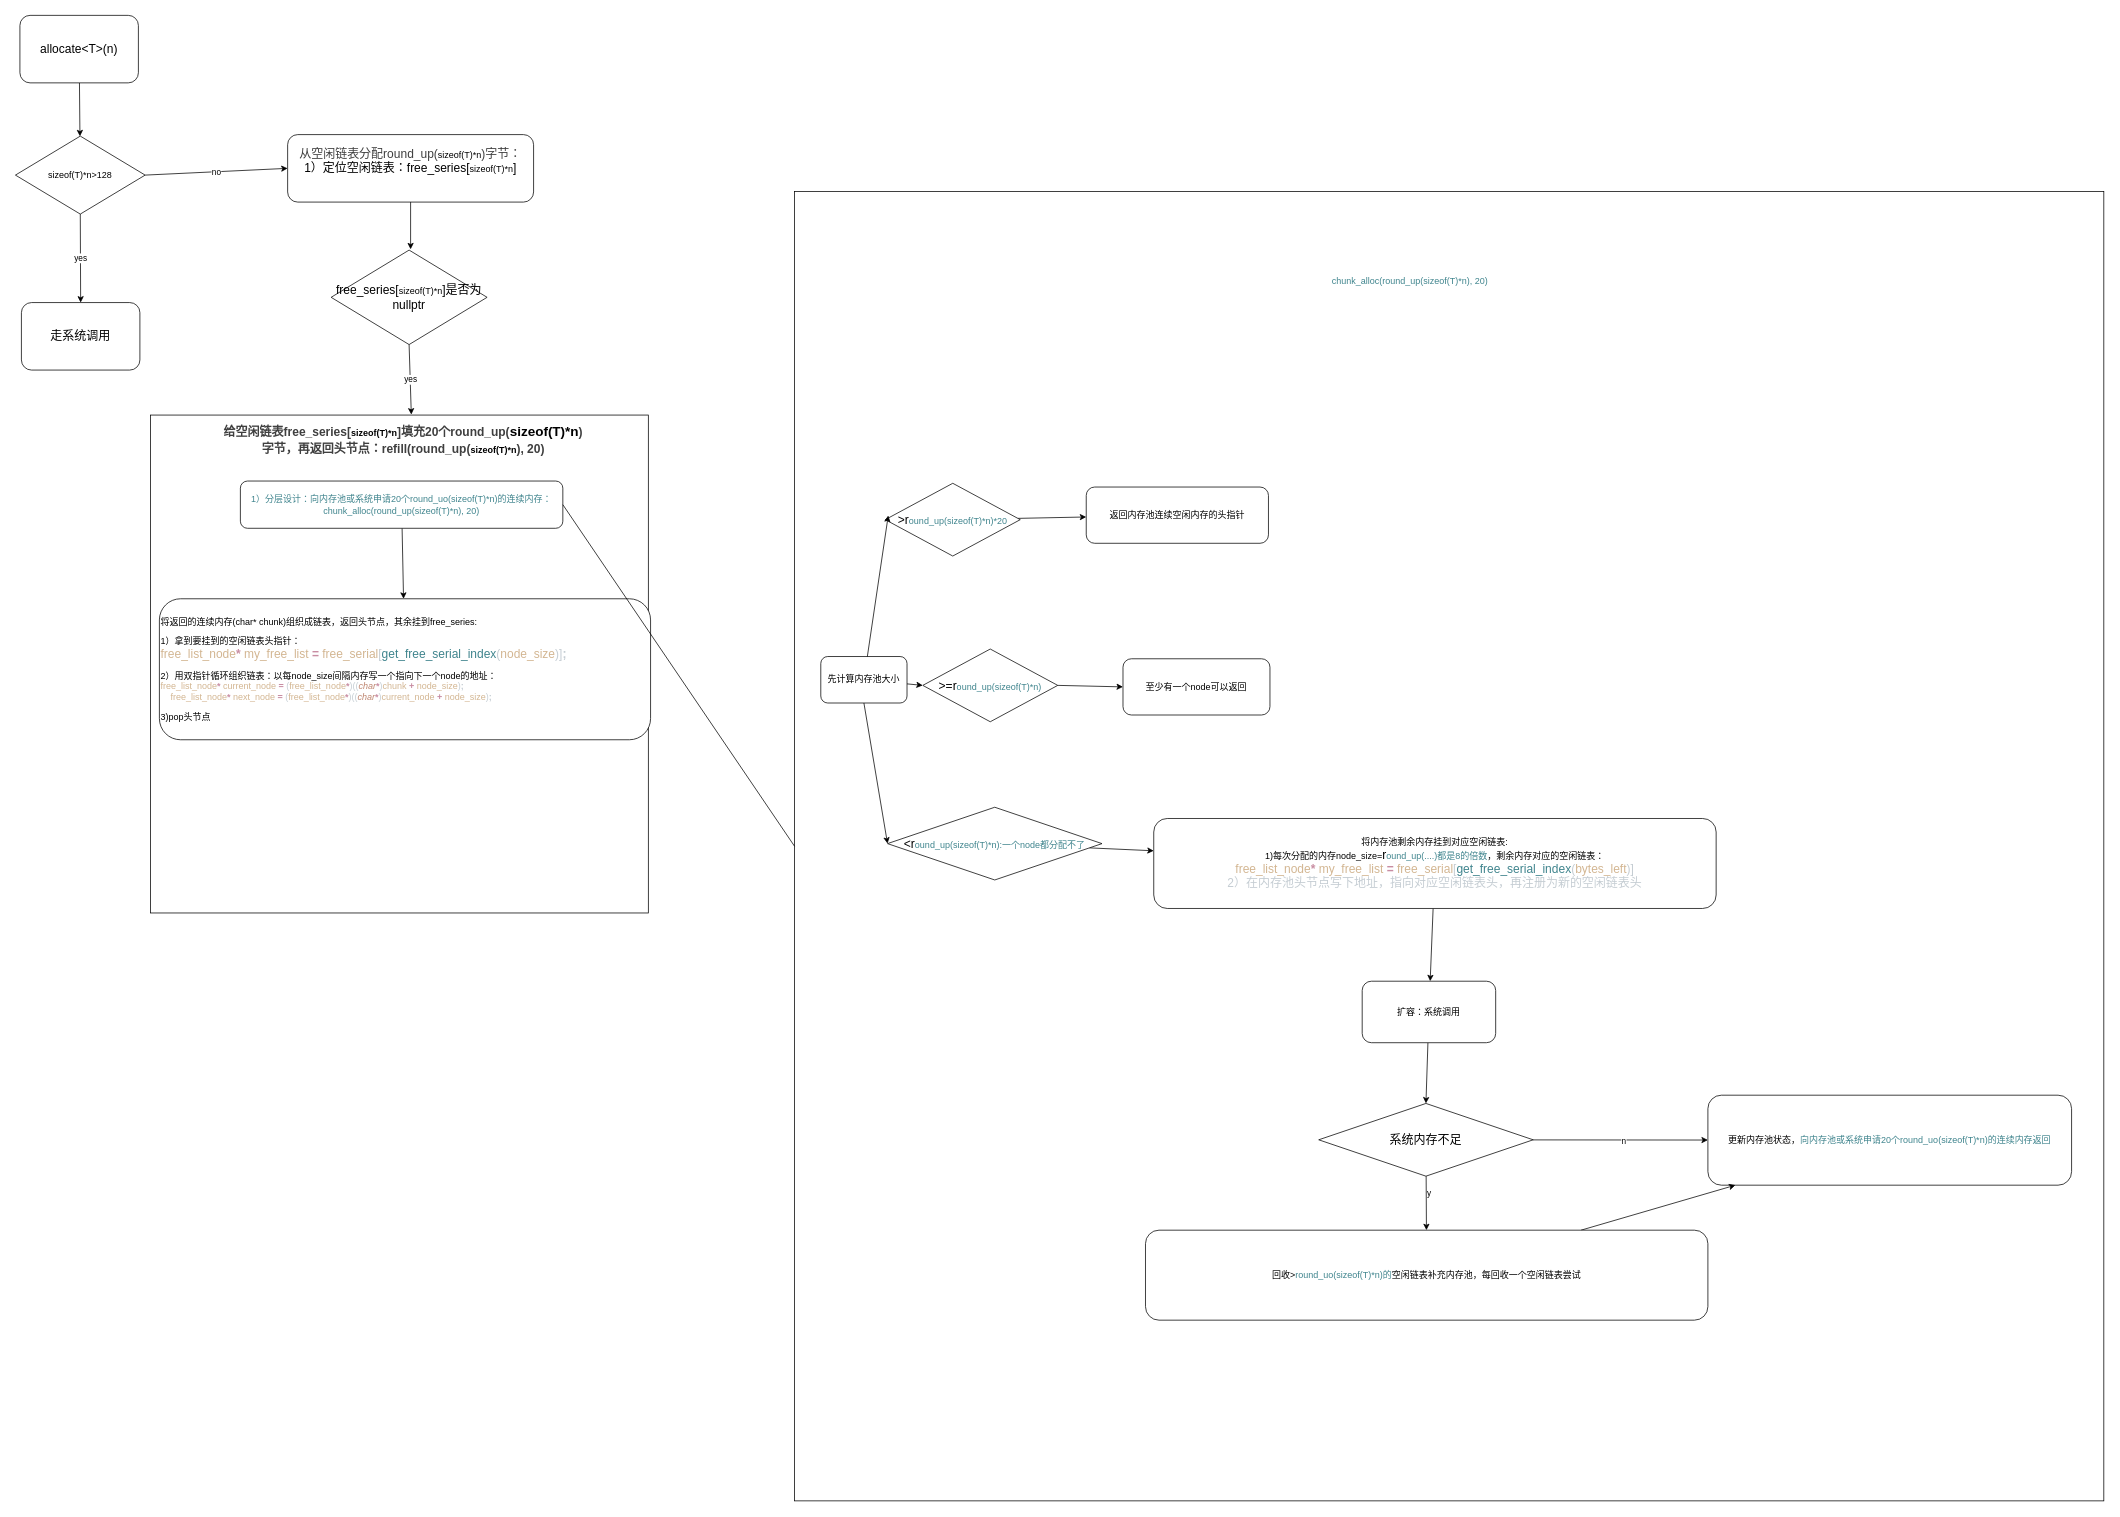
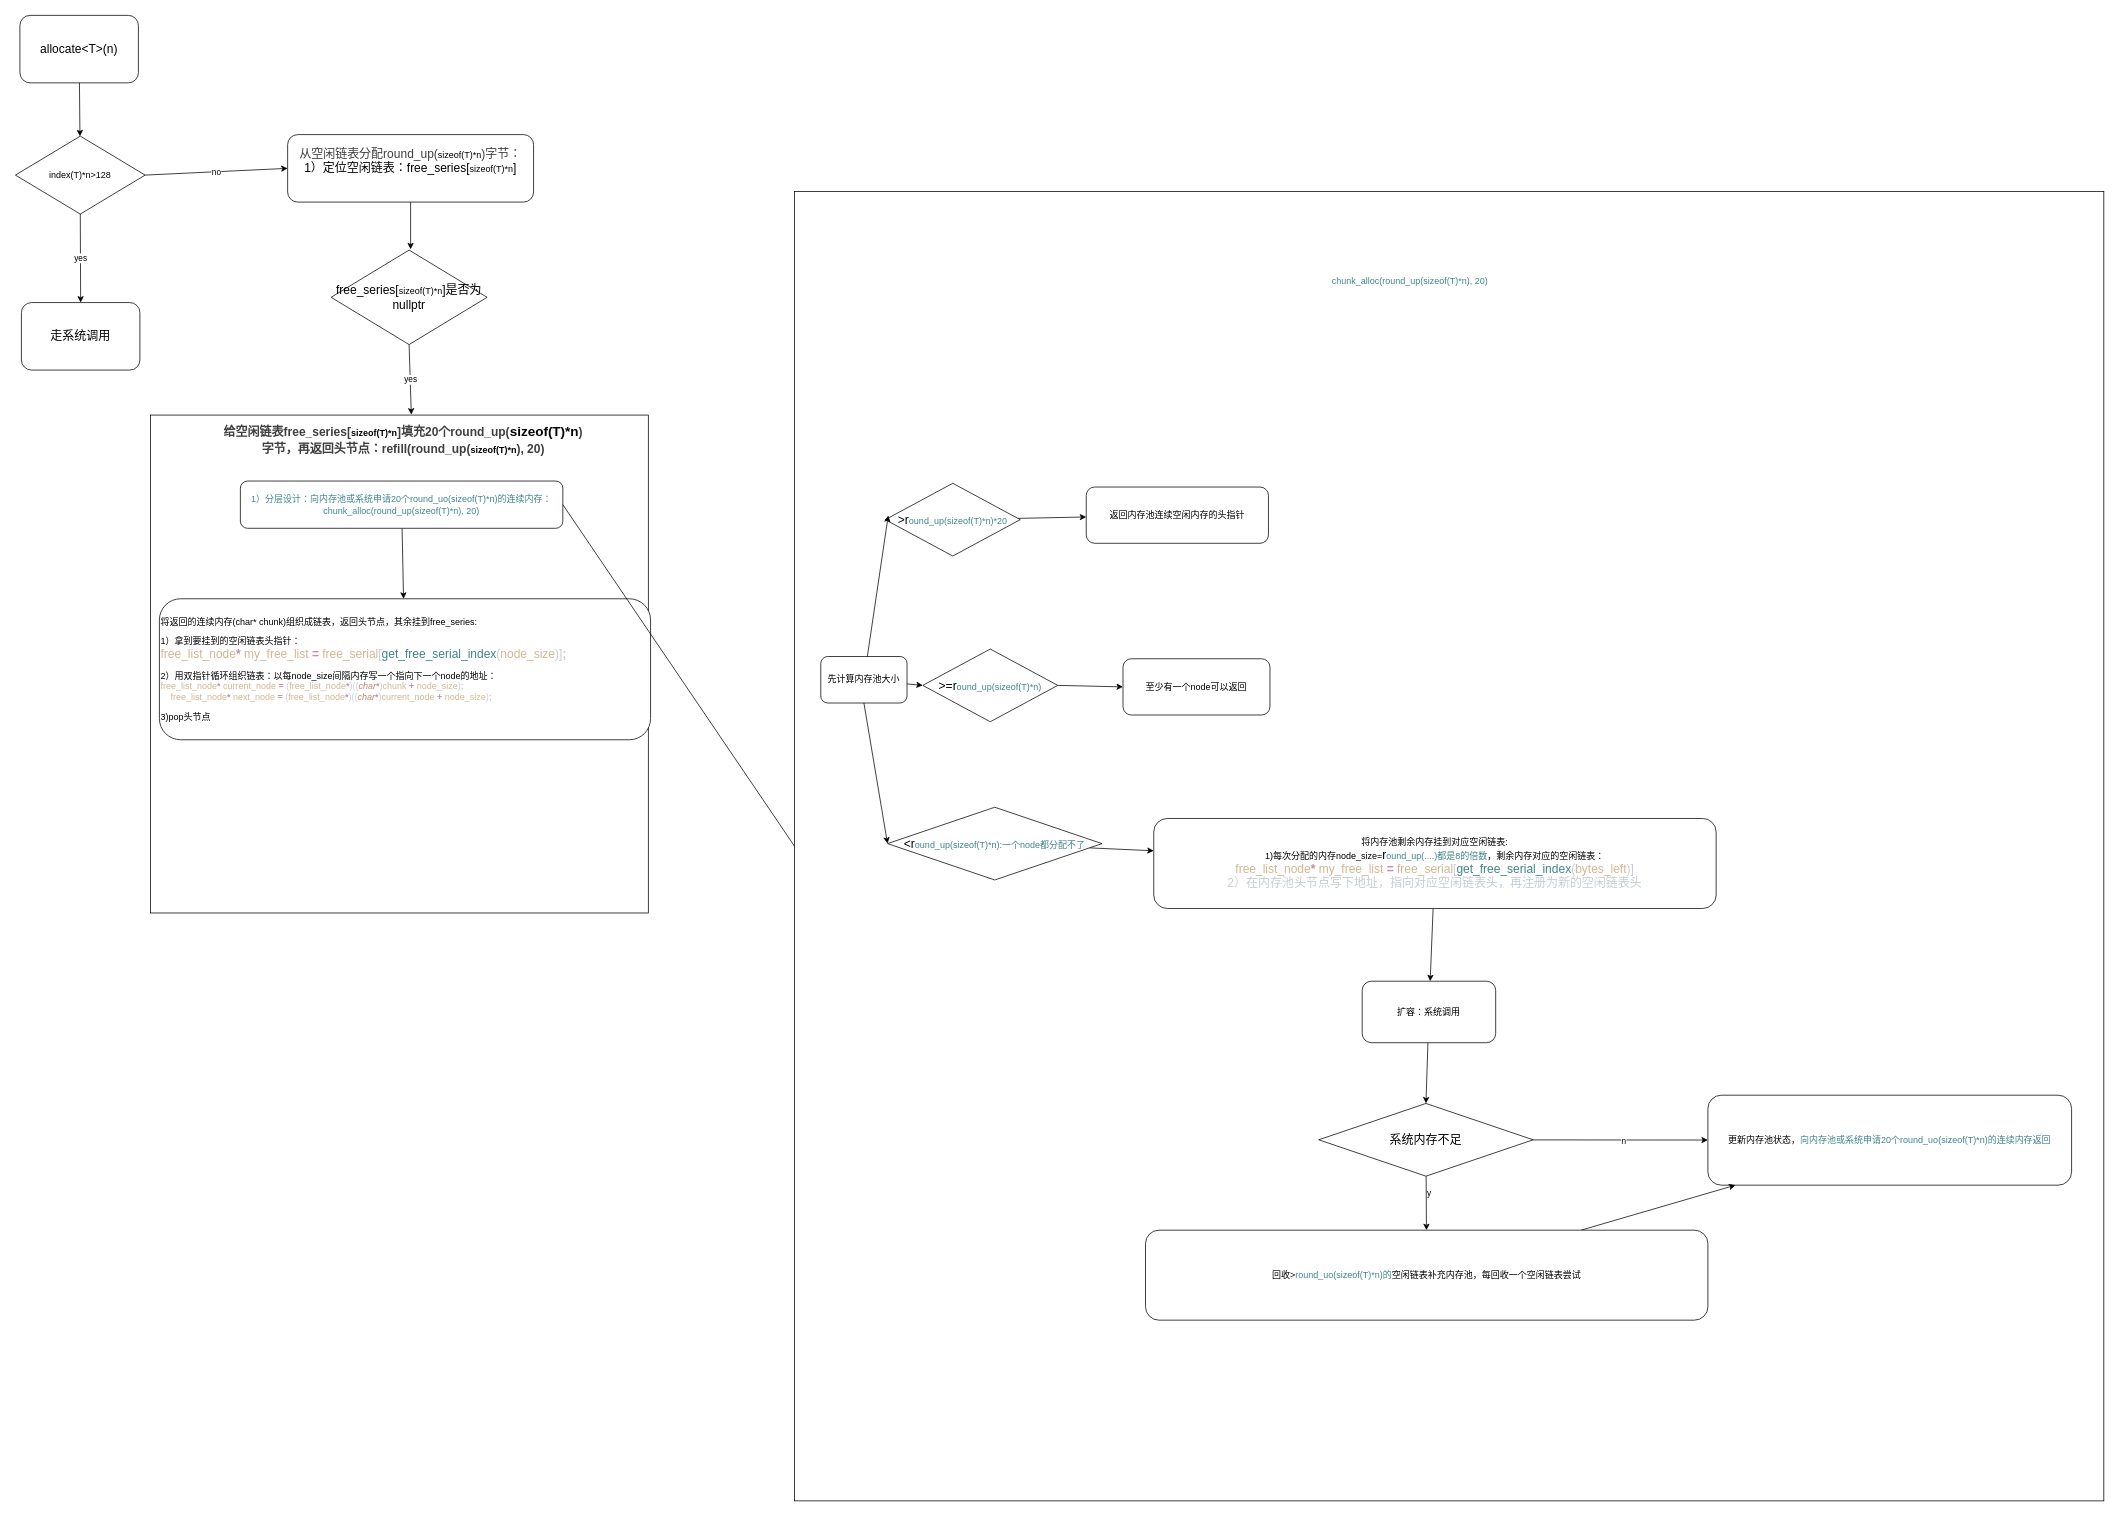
(80, 175) -> (80, 175)
